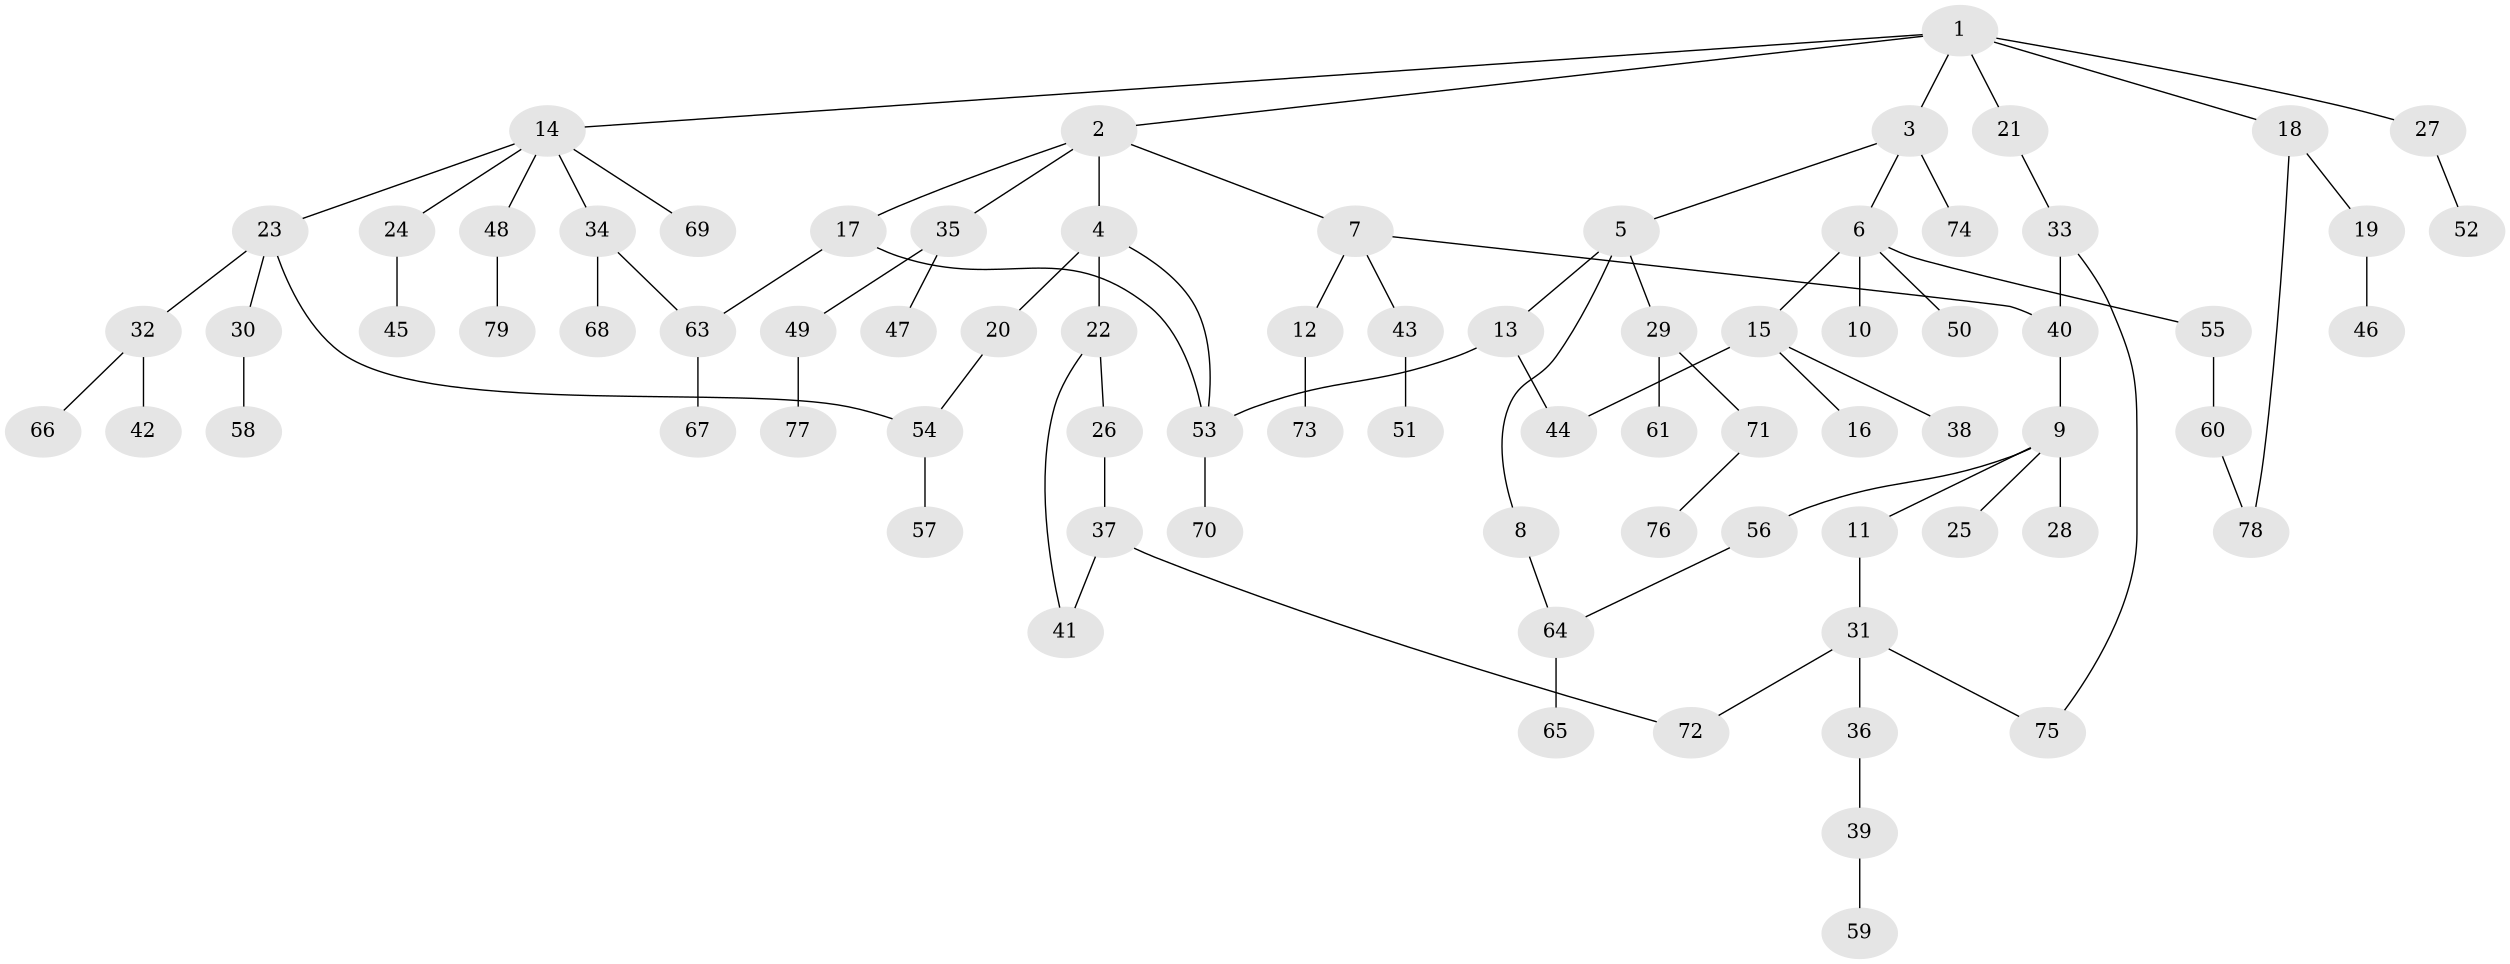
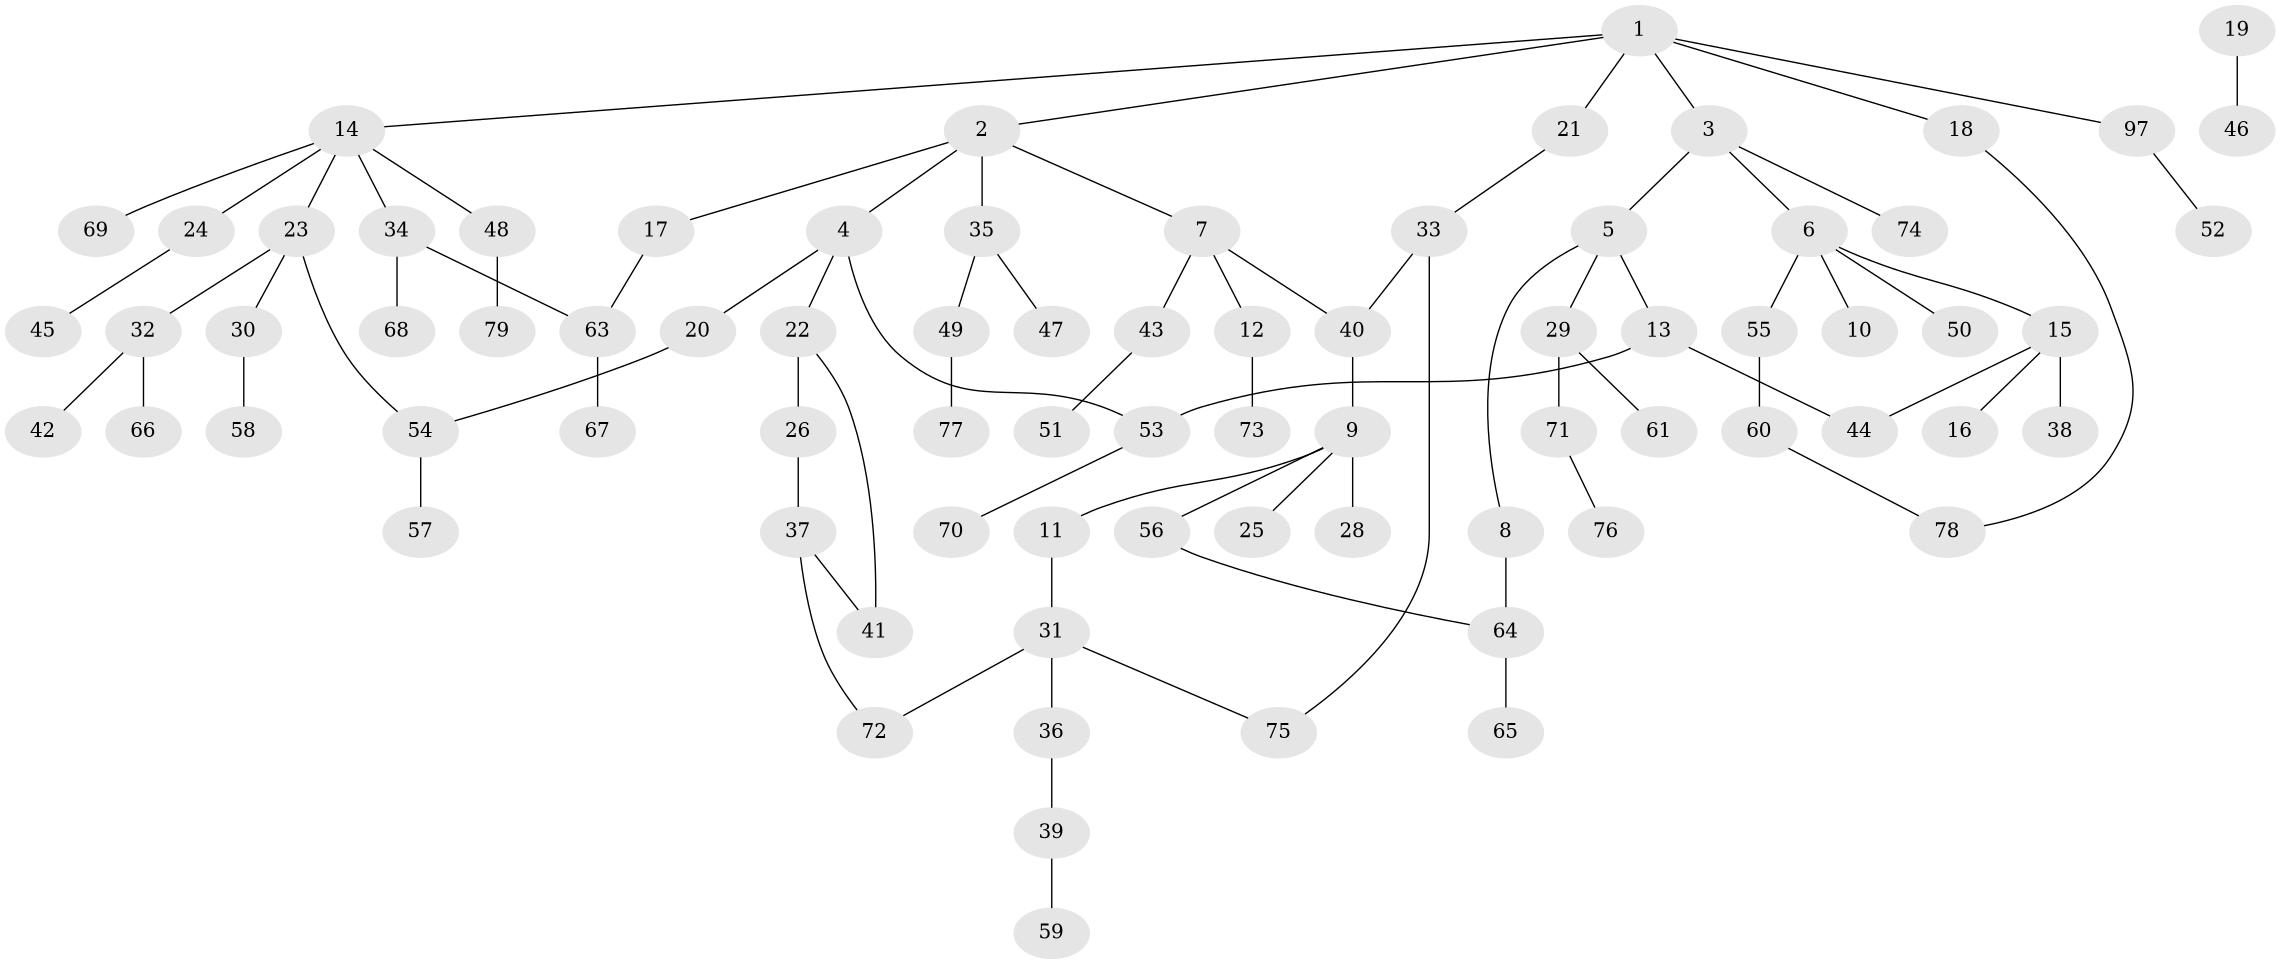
(2428, 131) -> (2137, 131)
(2329, 181) -> none
(1073, 271) -> none
